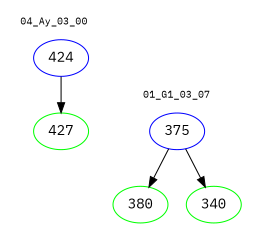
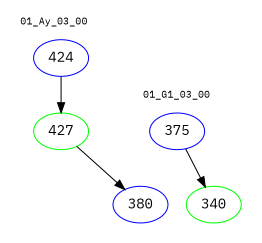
(54, 22) -> (54, 22)
(177, 95) -> (177, 95)
(161, 163) -> (97, 165)
(140, 205) -> (140, 205)
